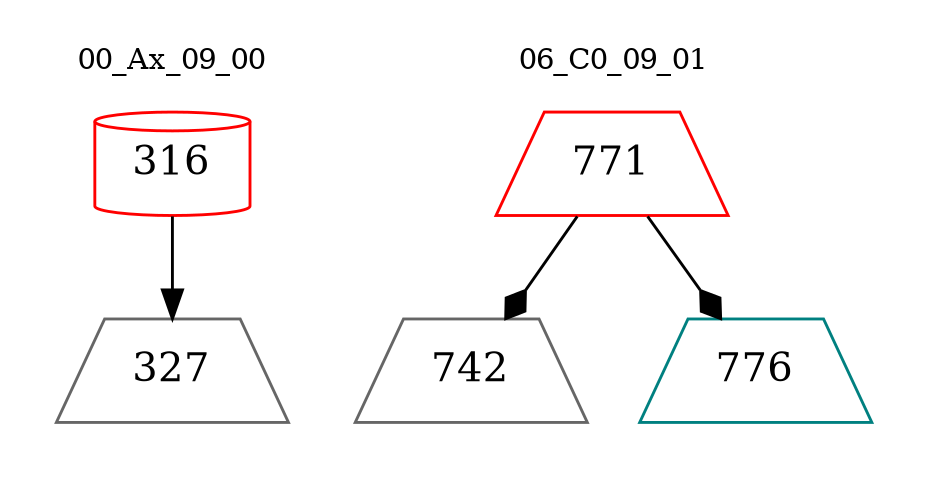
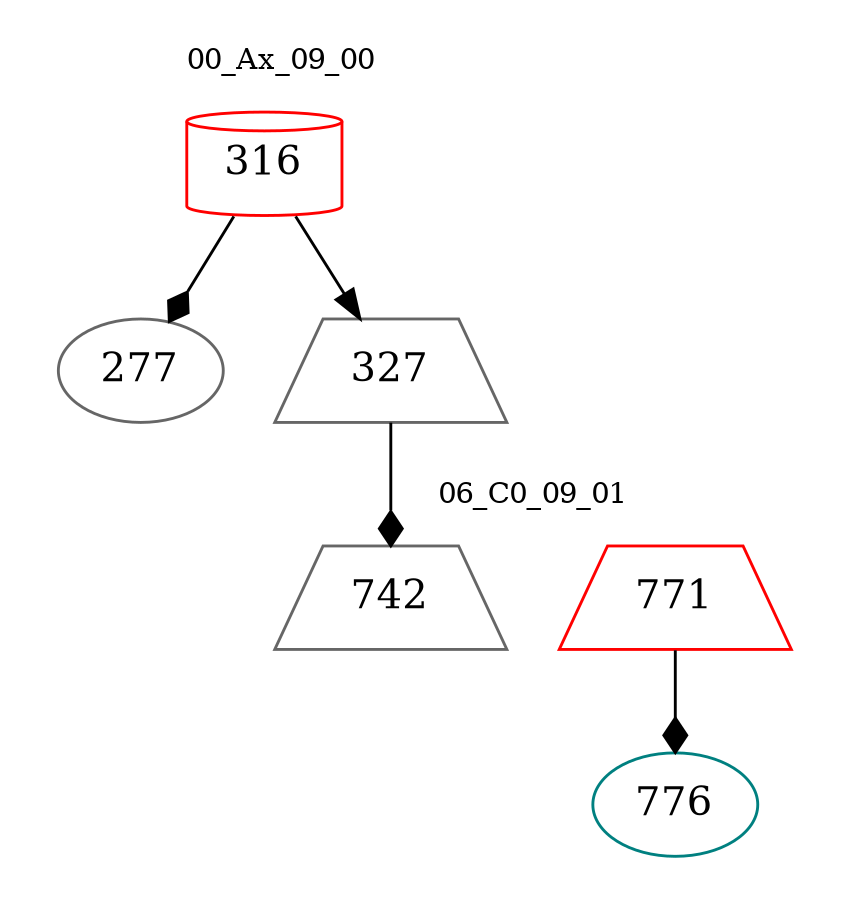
(552, 253) -> (391, 486)
none -> (141, 371)
(756, 371) -> (675, 805)
